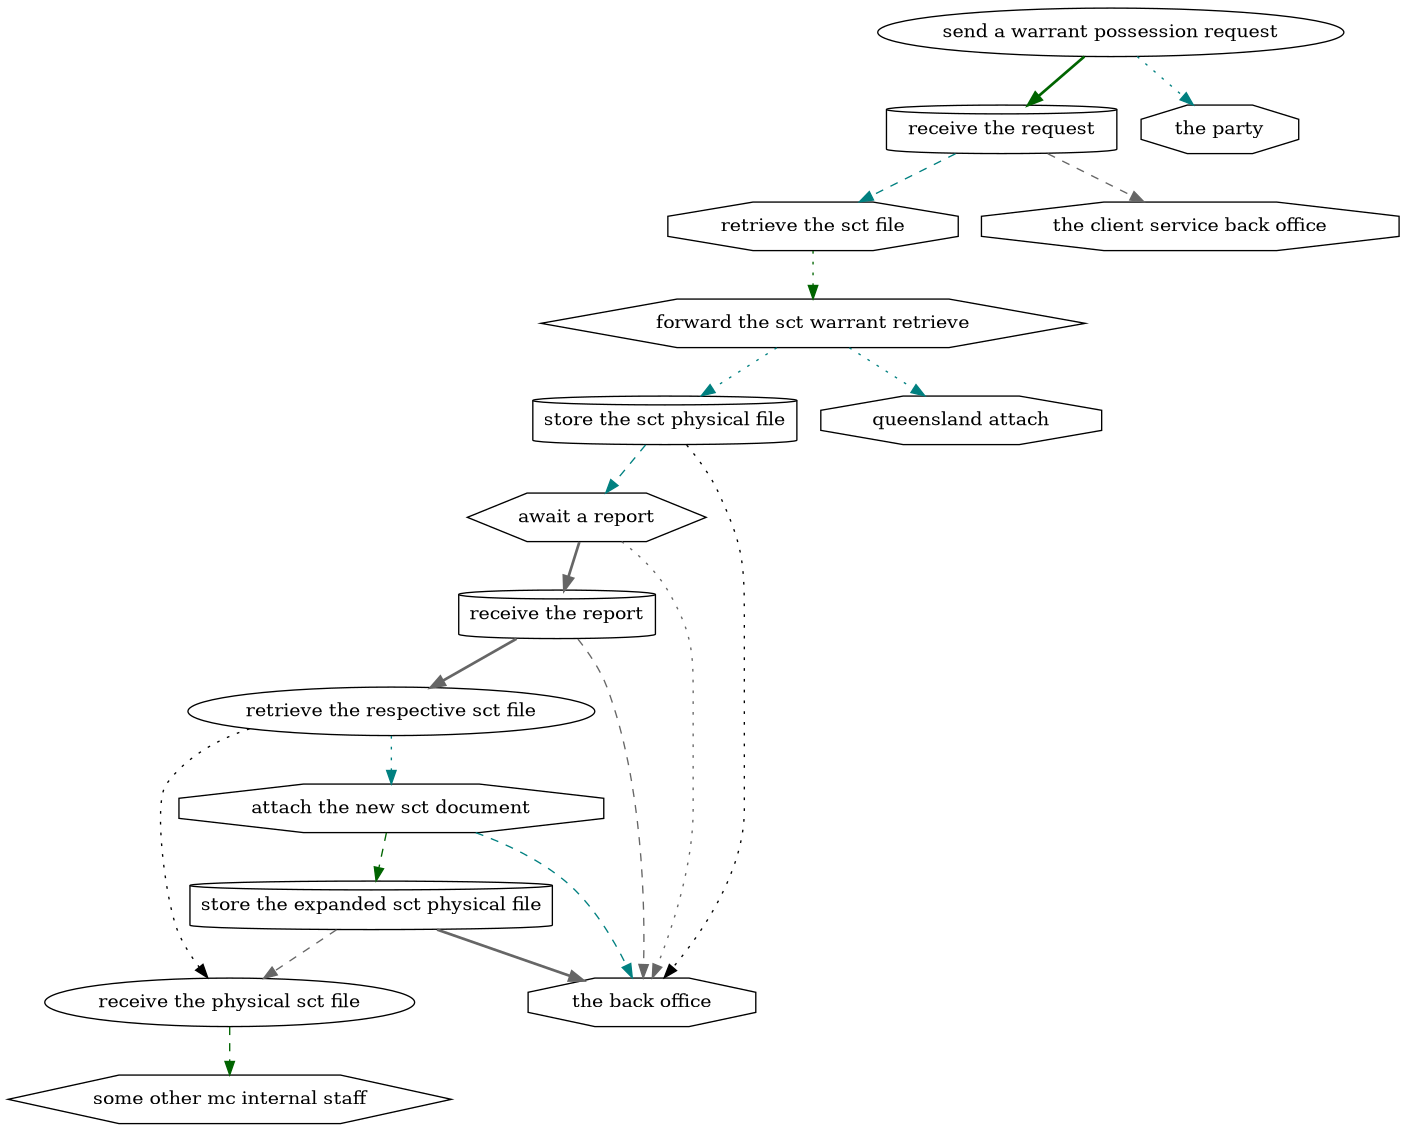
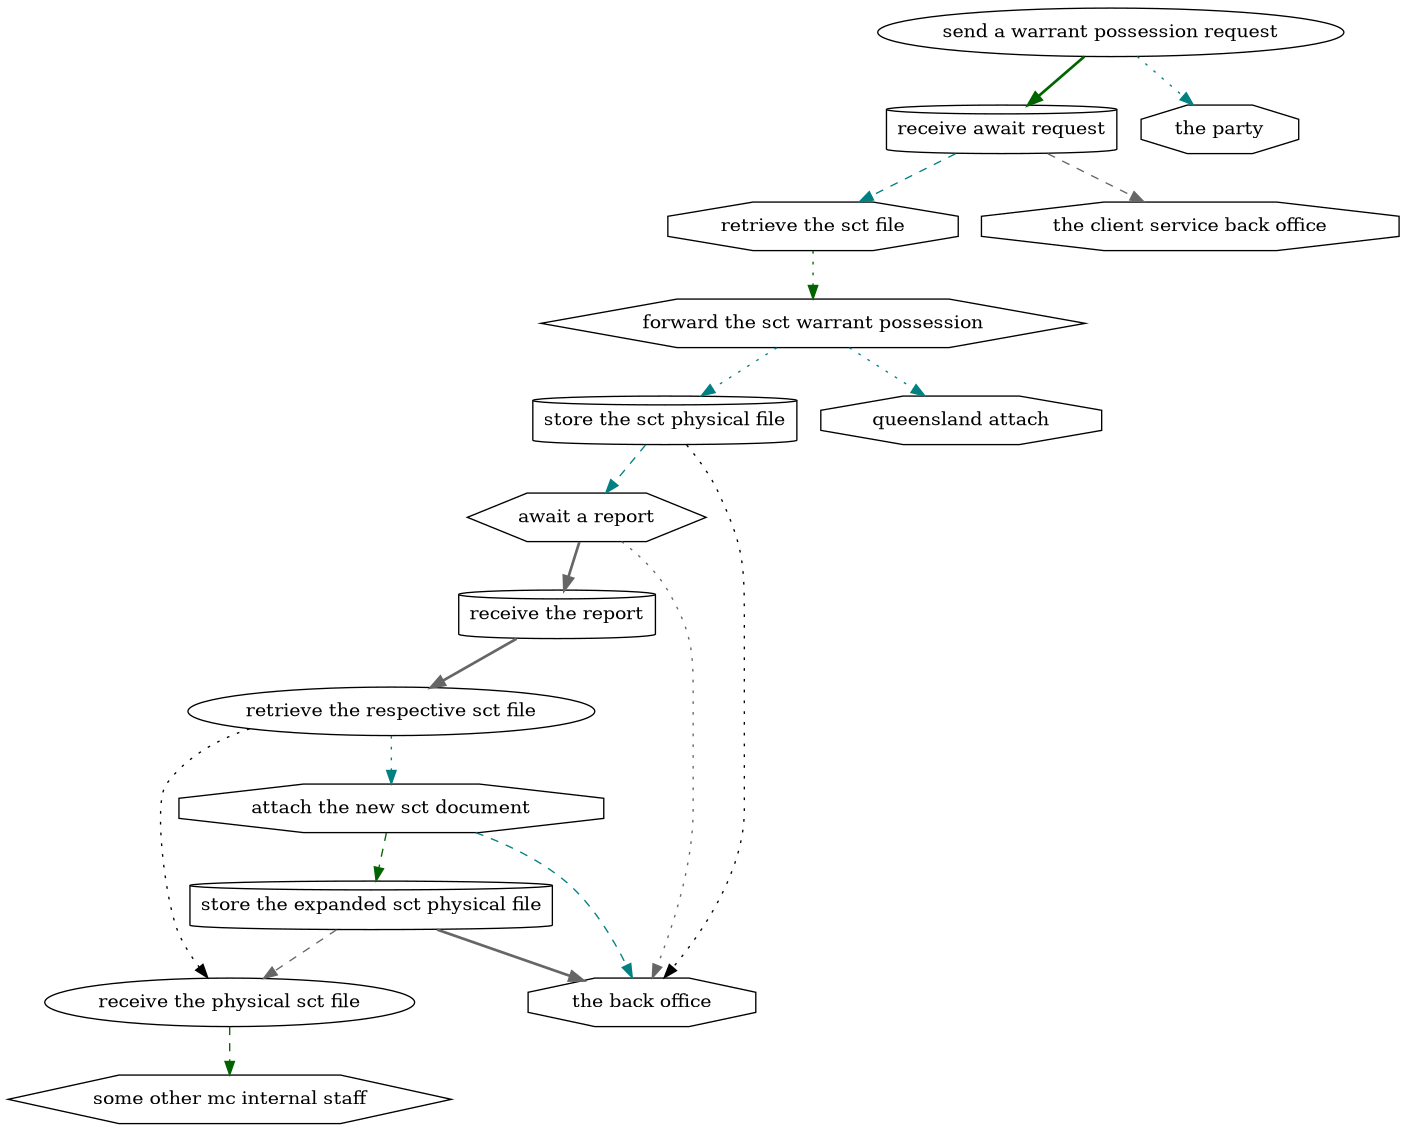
(1002, 129) -> (1002, 129)
(813, 323) -> (813, 323)
(634, 796) -> none
